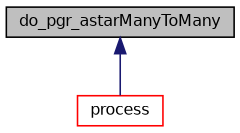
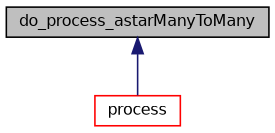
(120, 22) -> (138, 22)
